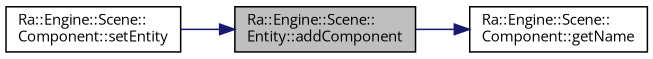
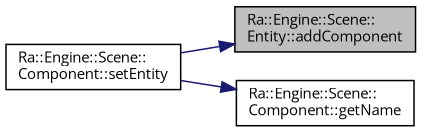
(435, 29) -> (201, 84)
